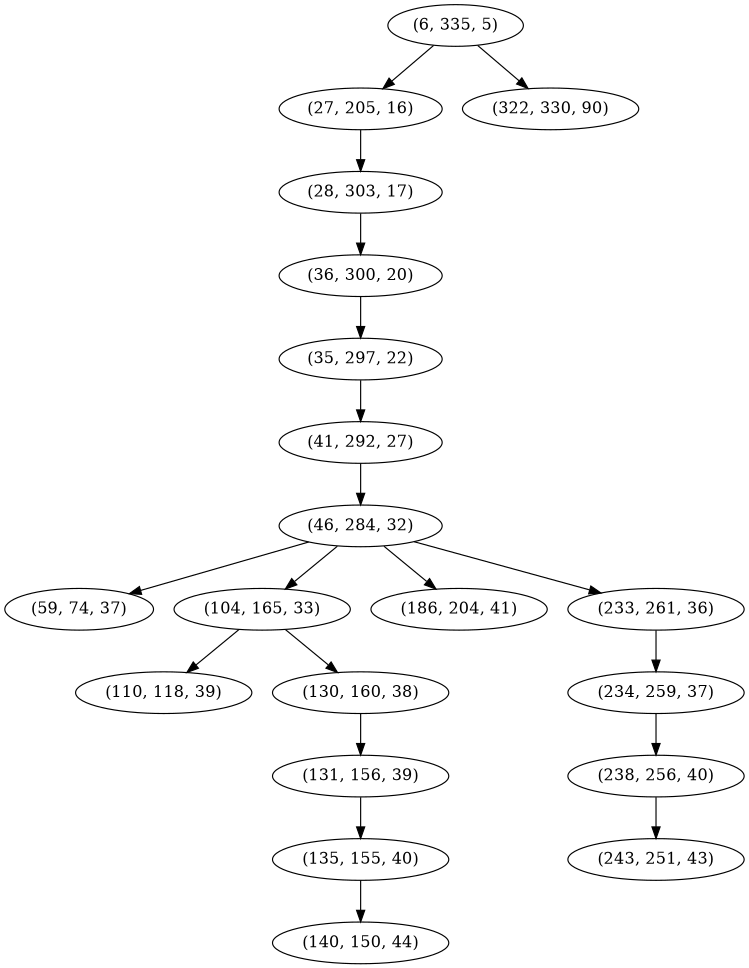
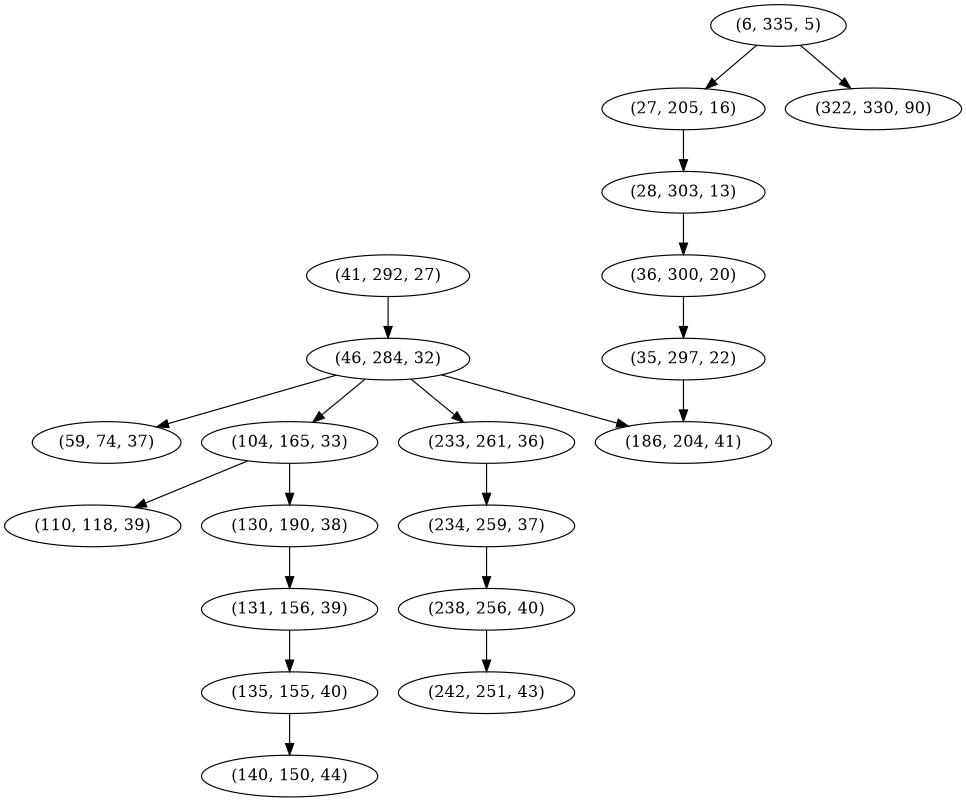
(361, 192) -> (683, 192)
(361, 395) -> (683, 395)
(361, 693) -> (290, 526)
(656, 859) -> (487, 693)
